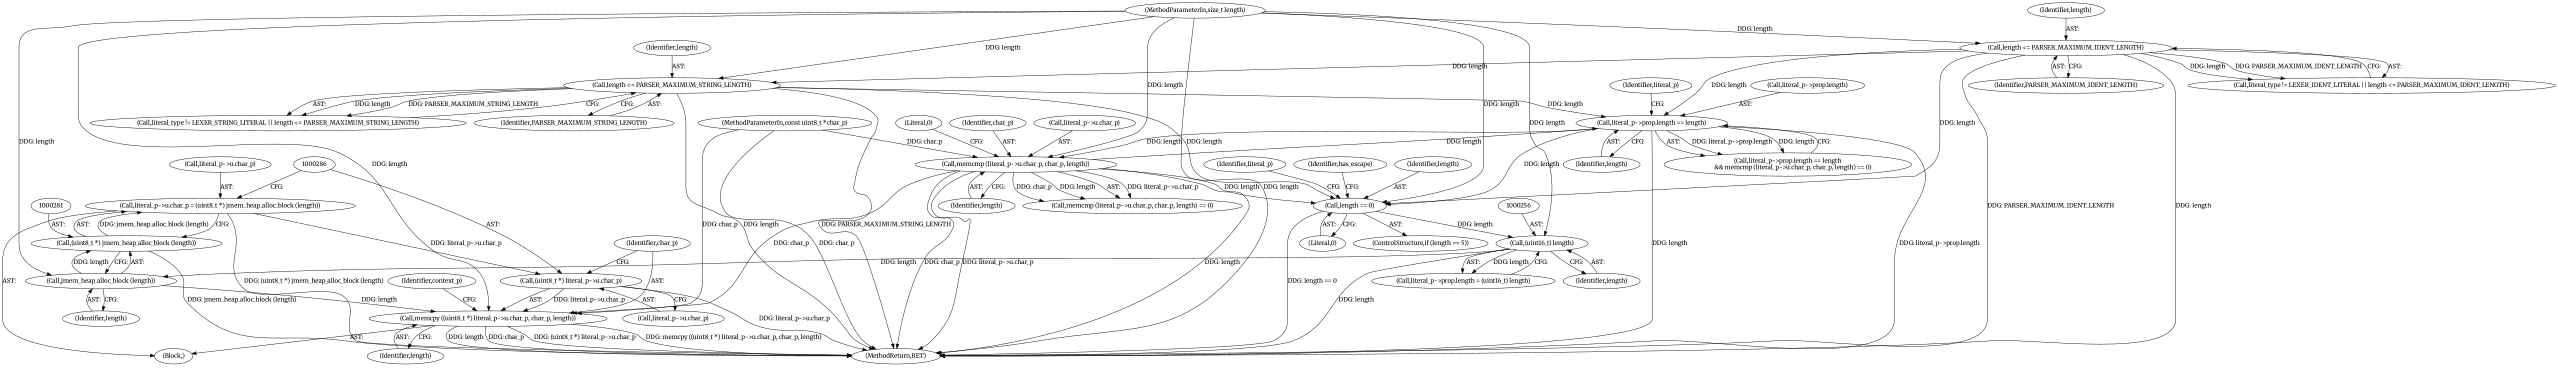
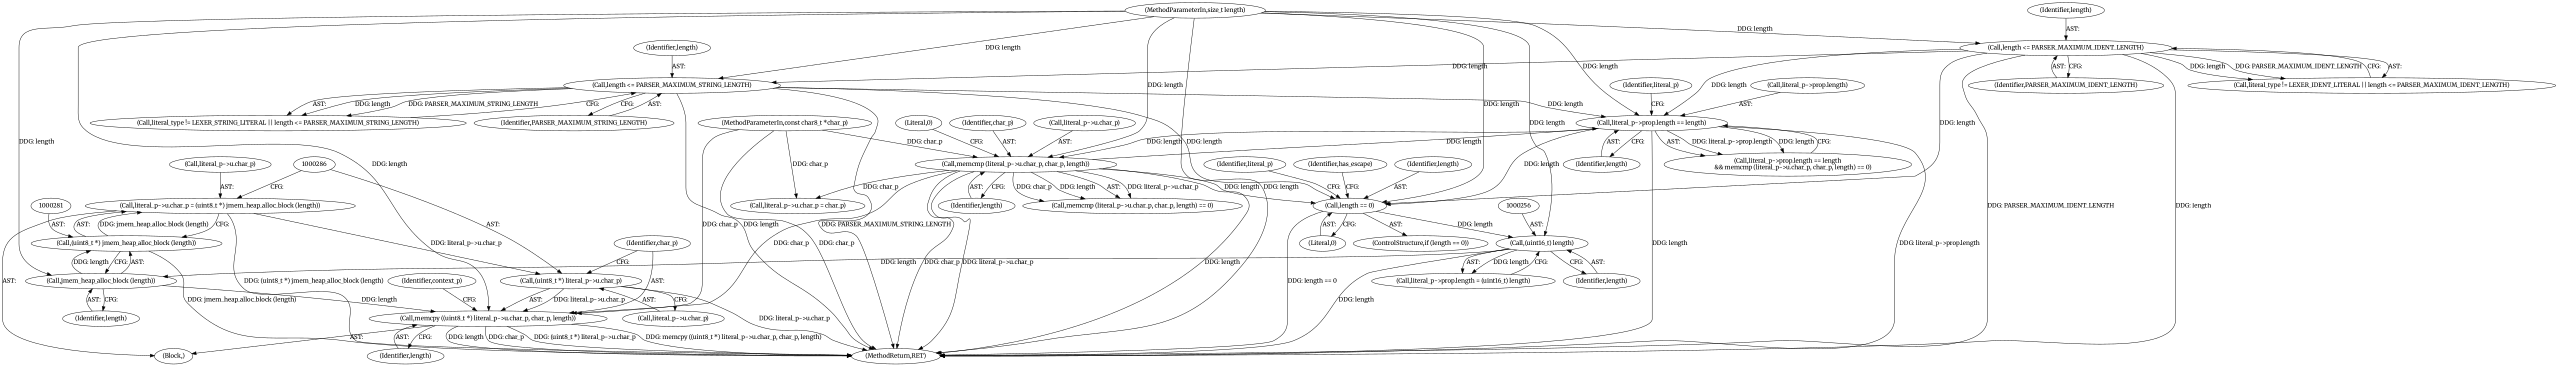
none -> (1468, 17)
(785, 123) -> (785, 123)
none -> (798, 206)
(1421, 244) -> (1421, 244)
